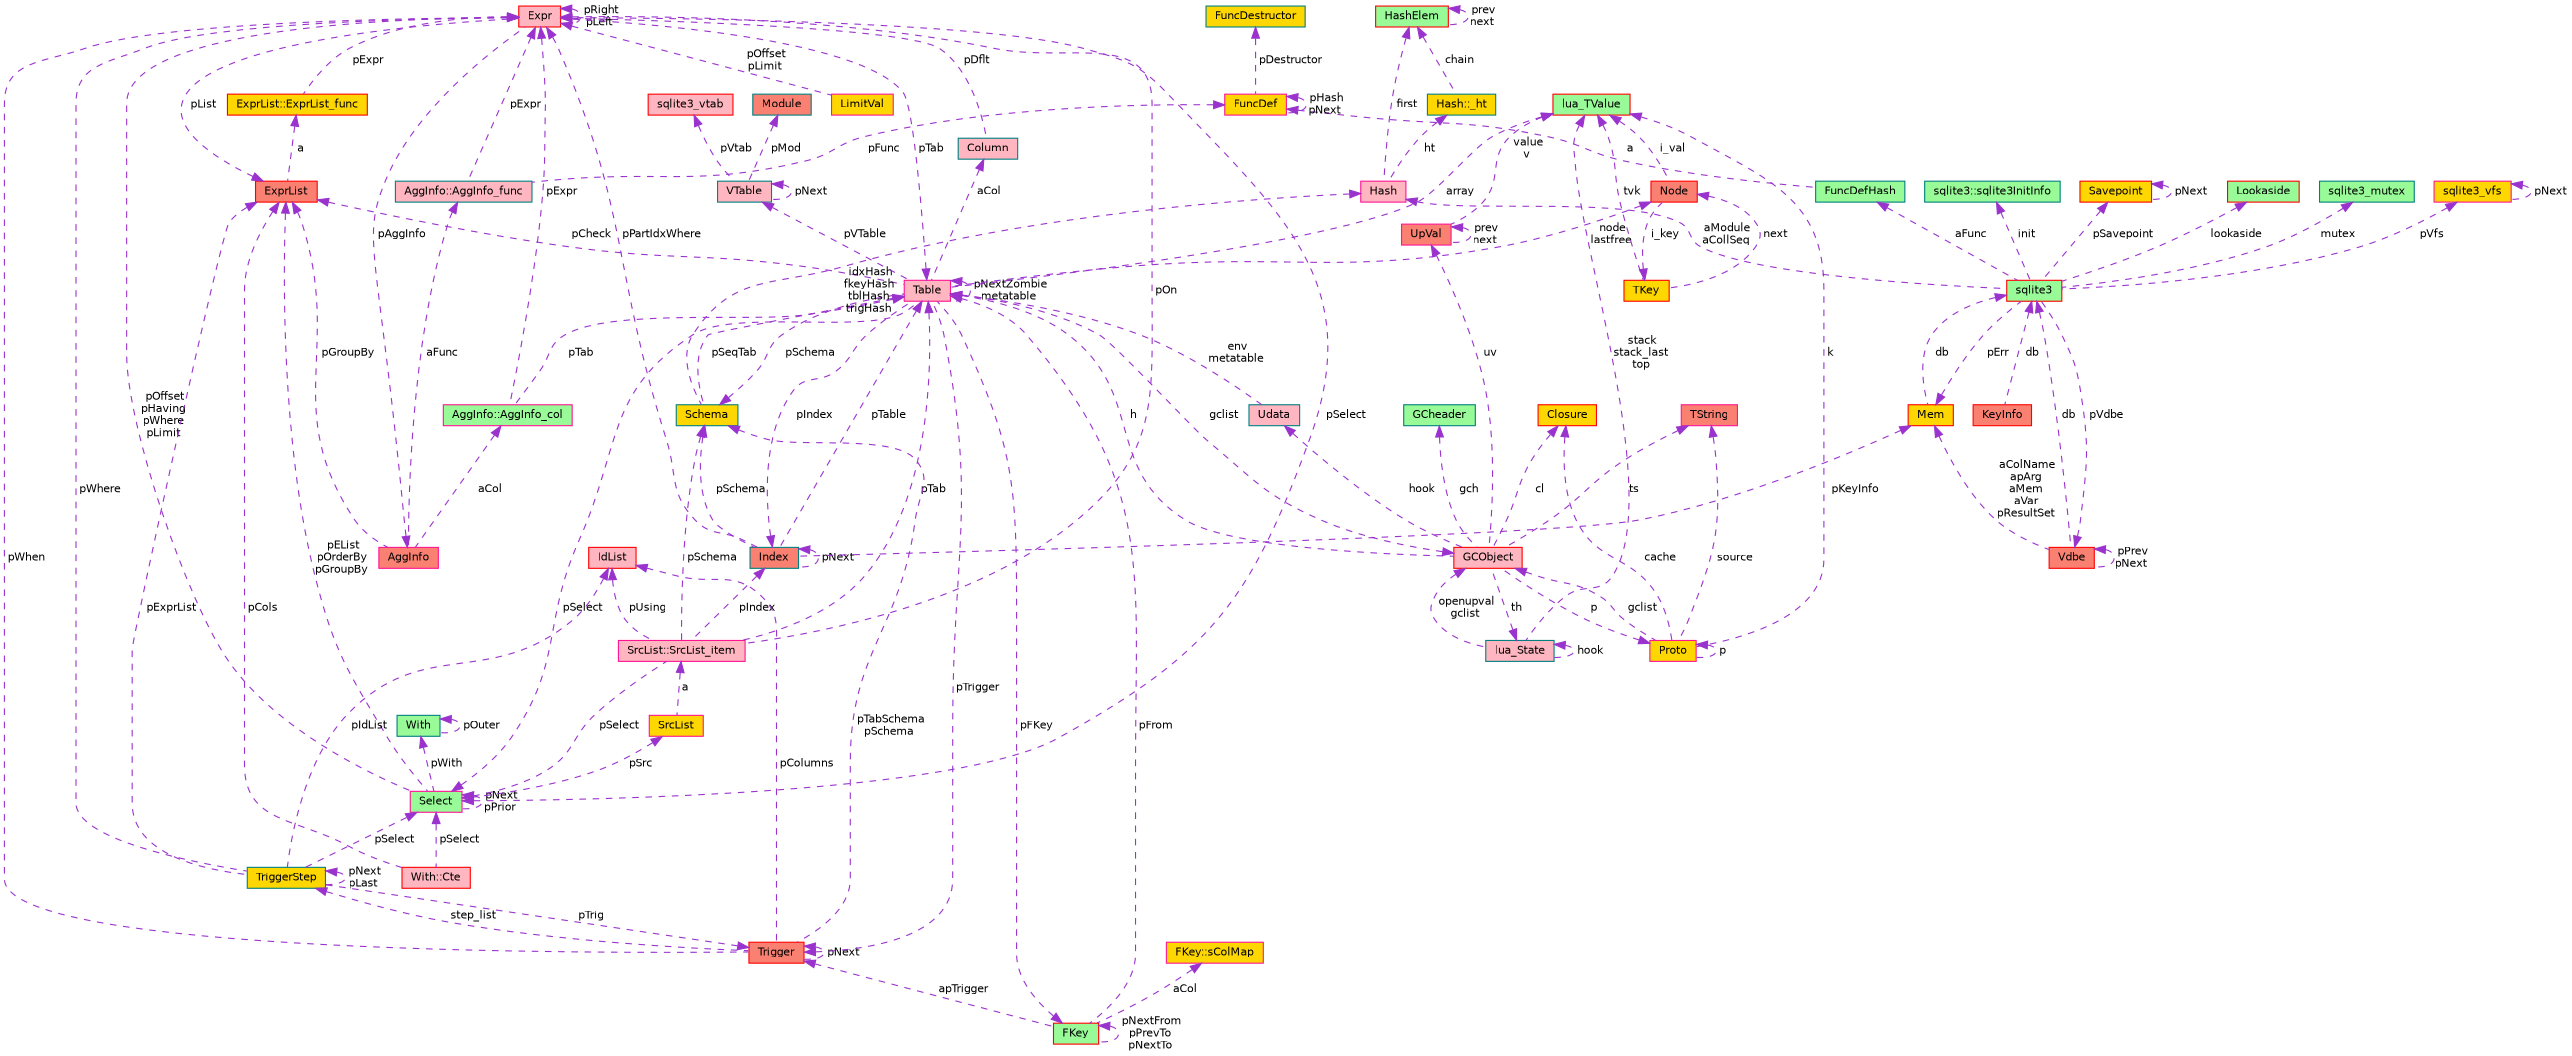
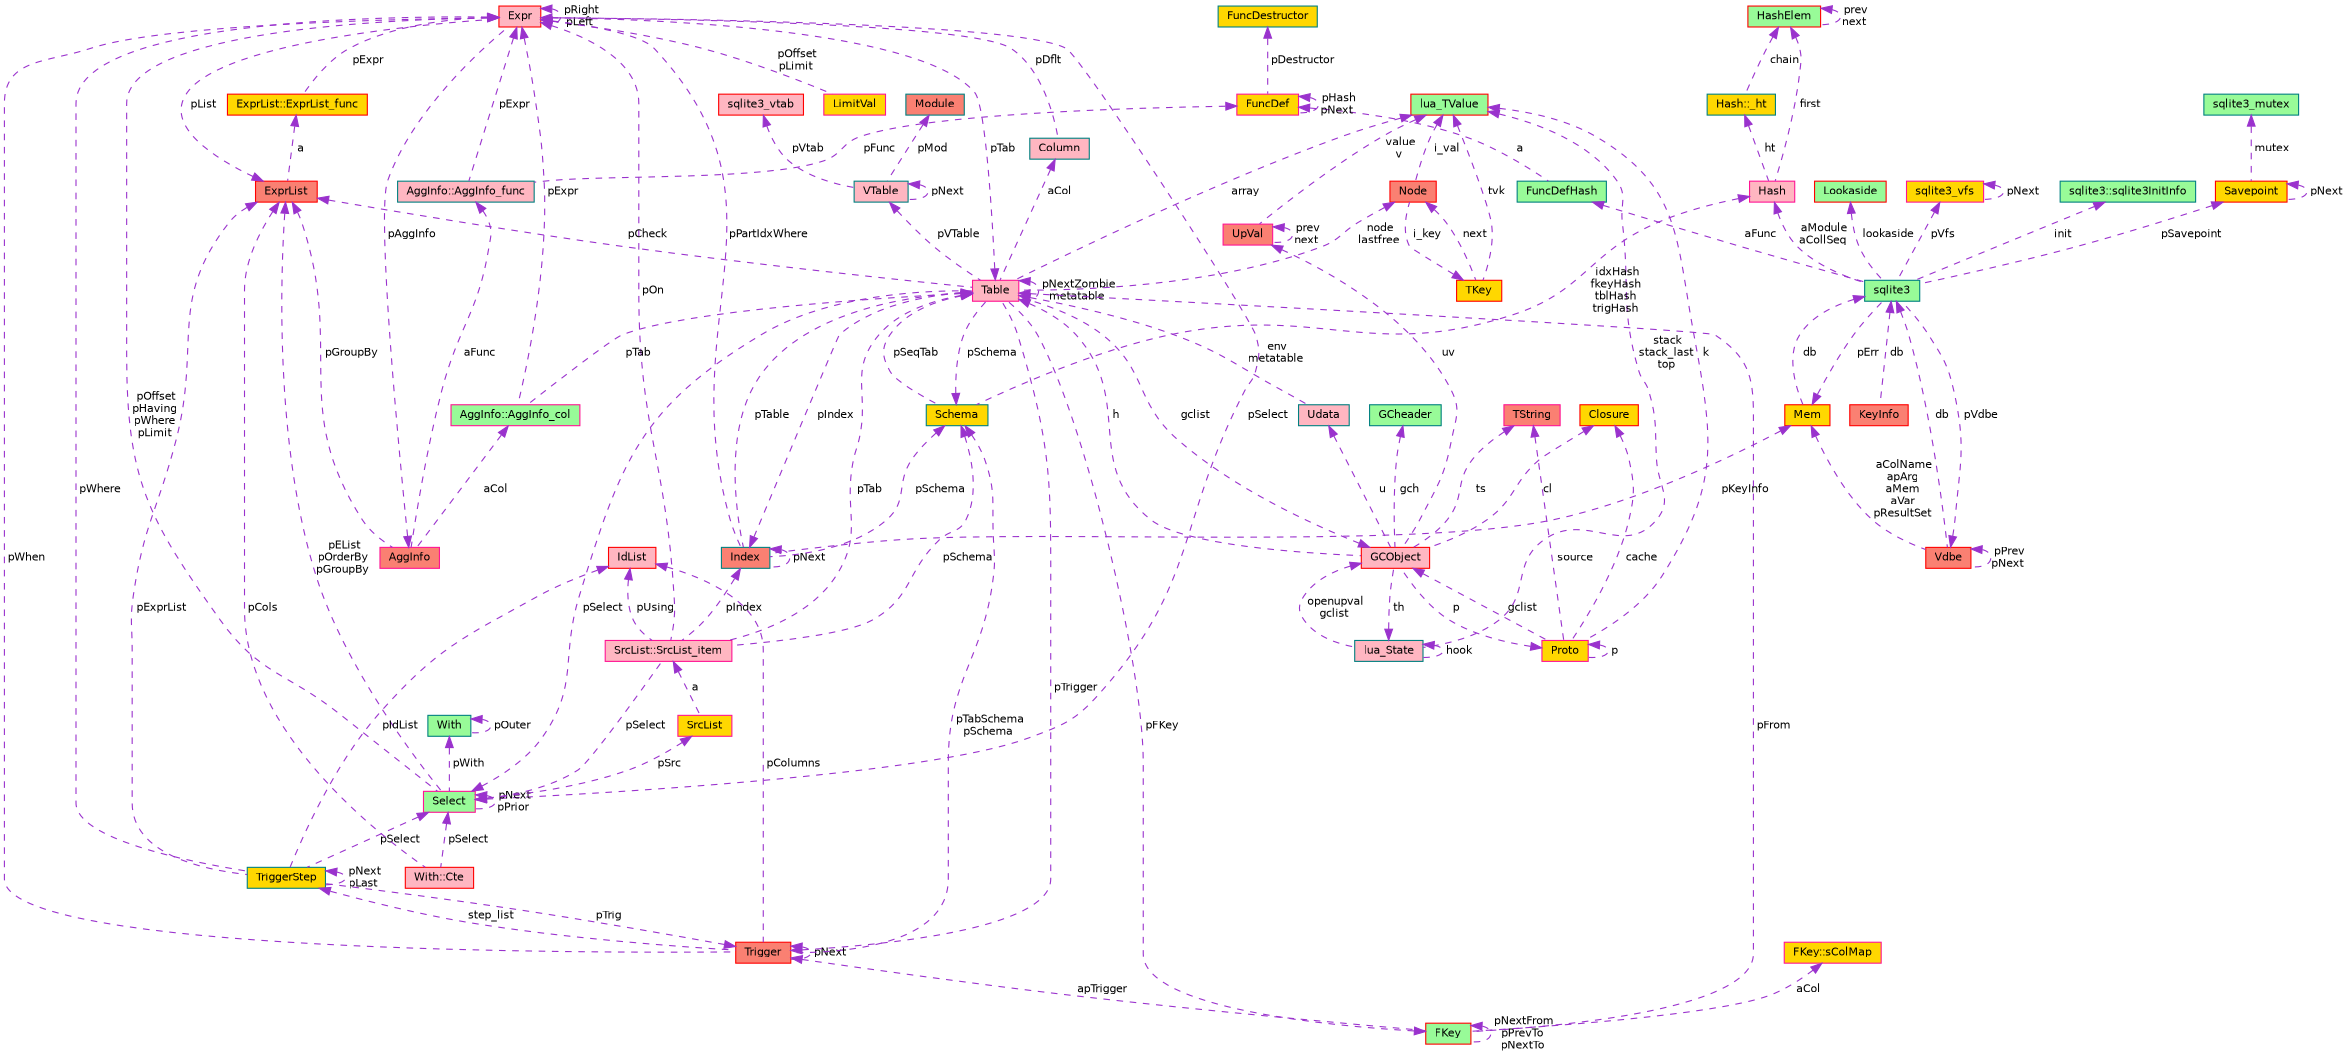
(2207, 264) -> (2251, 154)
(2034, 291) -> (1892, 291)
(1421, 490) -> (1381, 490)
